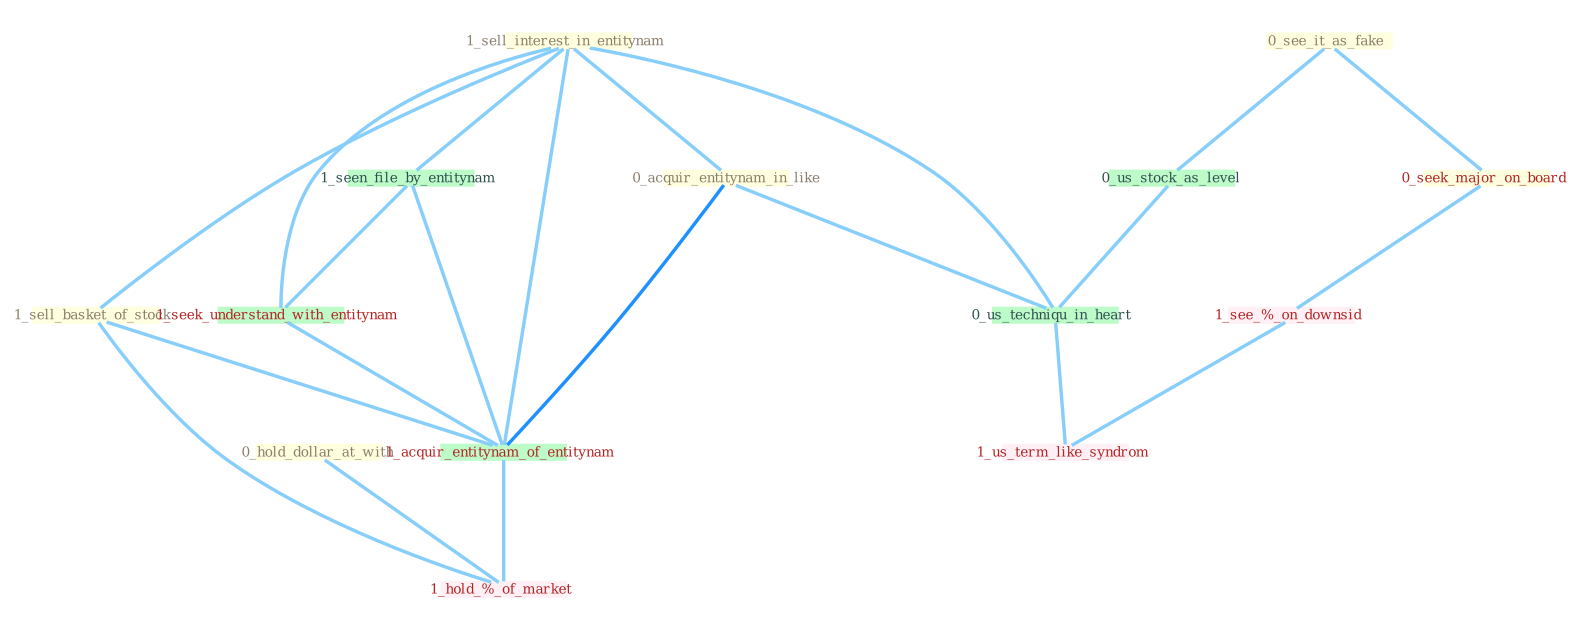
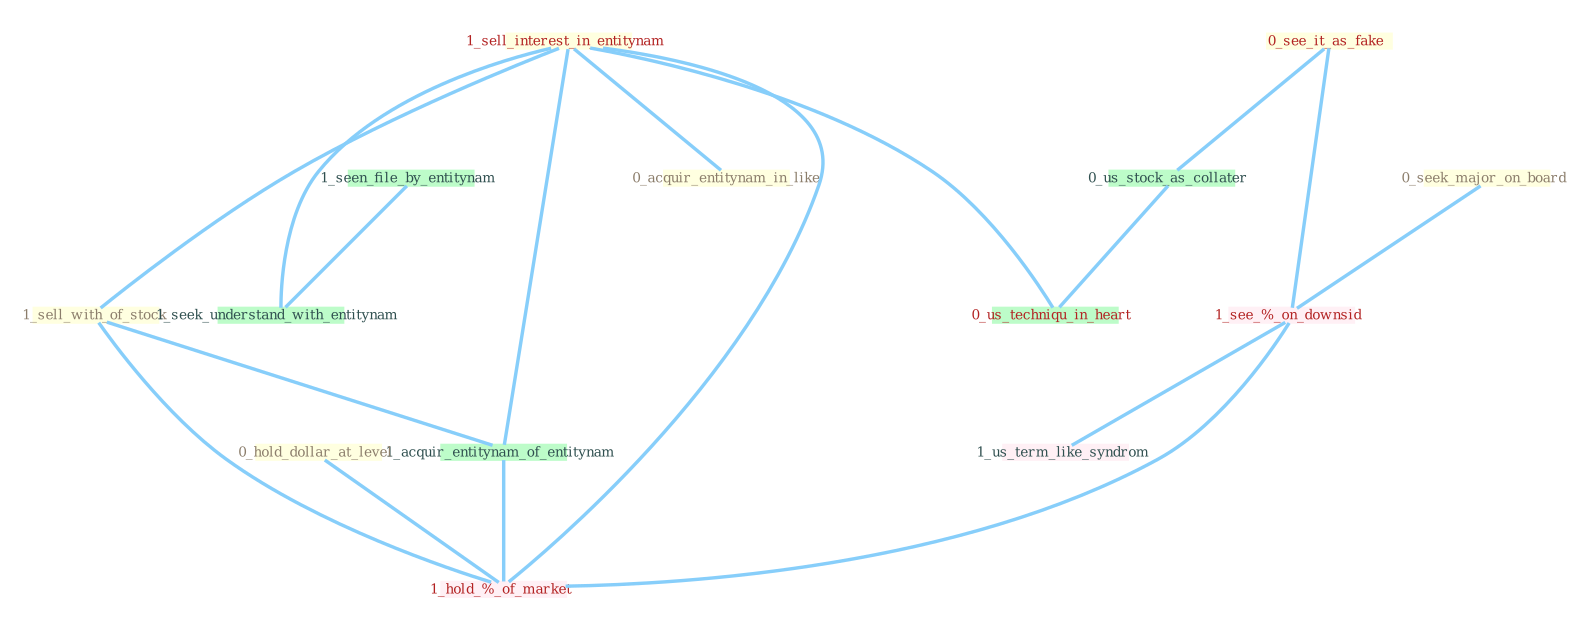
(569, 41) -> (569, 41)
(1329, 41) -> (1329, 41)
(490, 110) -> (771, 285)
(1408, 110) -> (1311, 178)
(1172, 178) -> (1172, 178)
(1487, 178) -> (1487, 178)
(891, 247) -> none
(96, 315) -> (96, 315)
(281, 315) -> (281, 315)
(457, 315) -> none
(1055, 315) -> (1055, 315)
(620, 319) -> none
(393, 384) -> none
(1060, 384) -> none
(319, 452) -> (319, 452)
(504, 452) -> (504, 452)
(1066, 452) -> (1066, 452)
none -> (962, 534)
